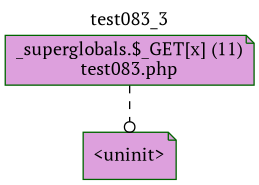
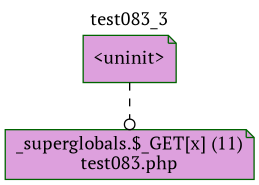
(130, 104) -> (130, 101)
